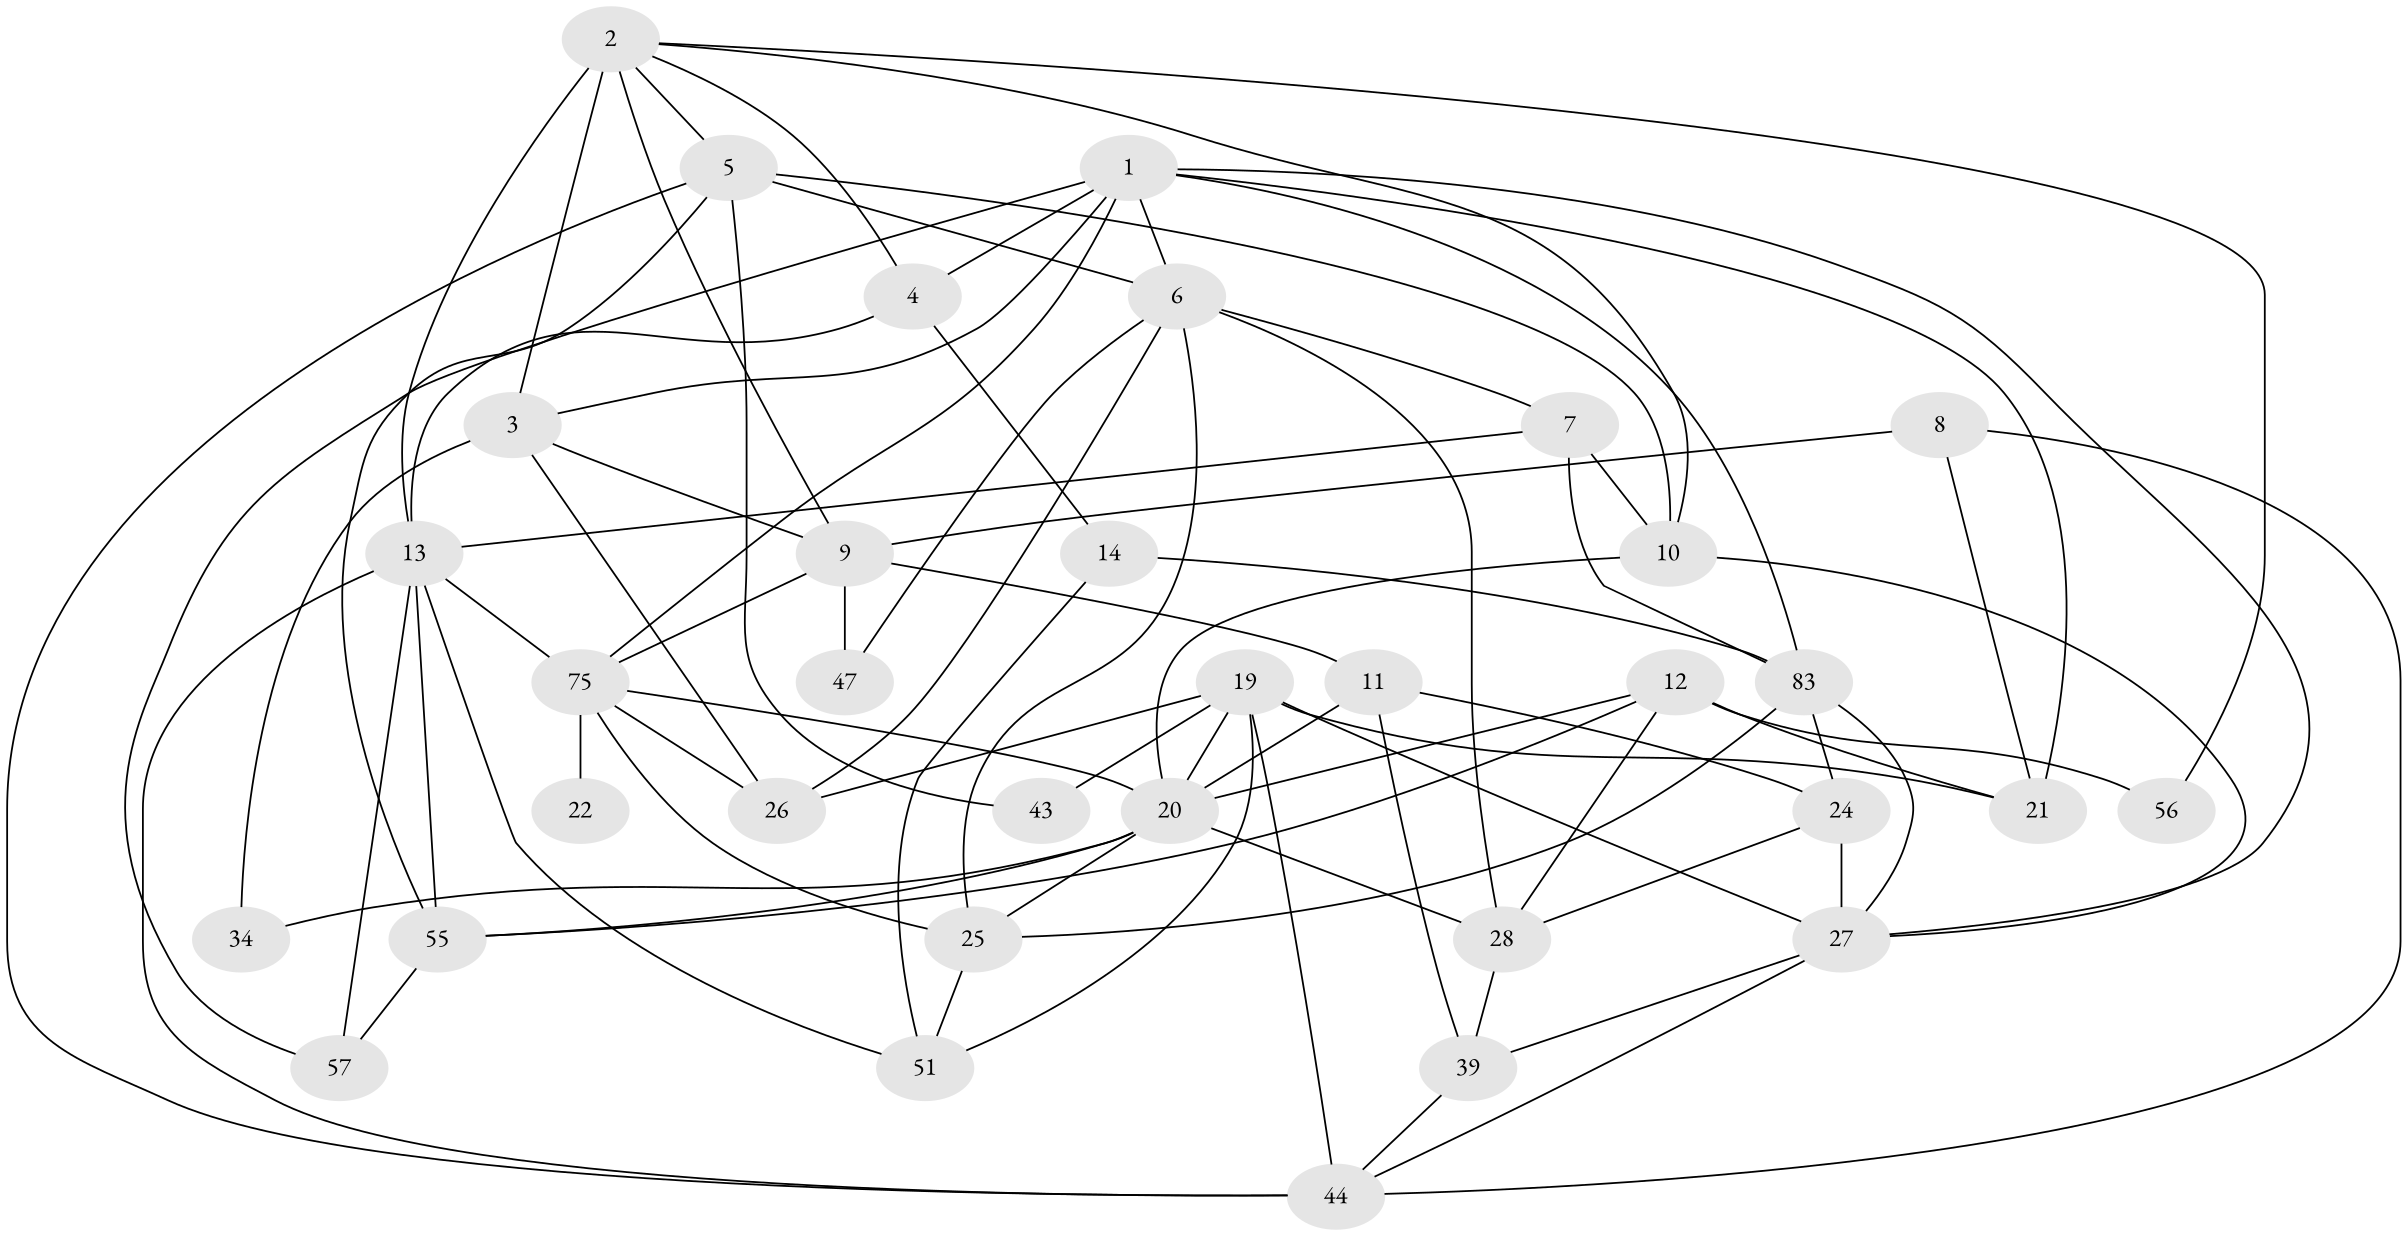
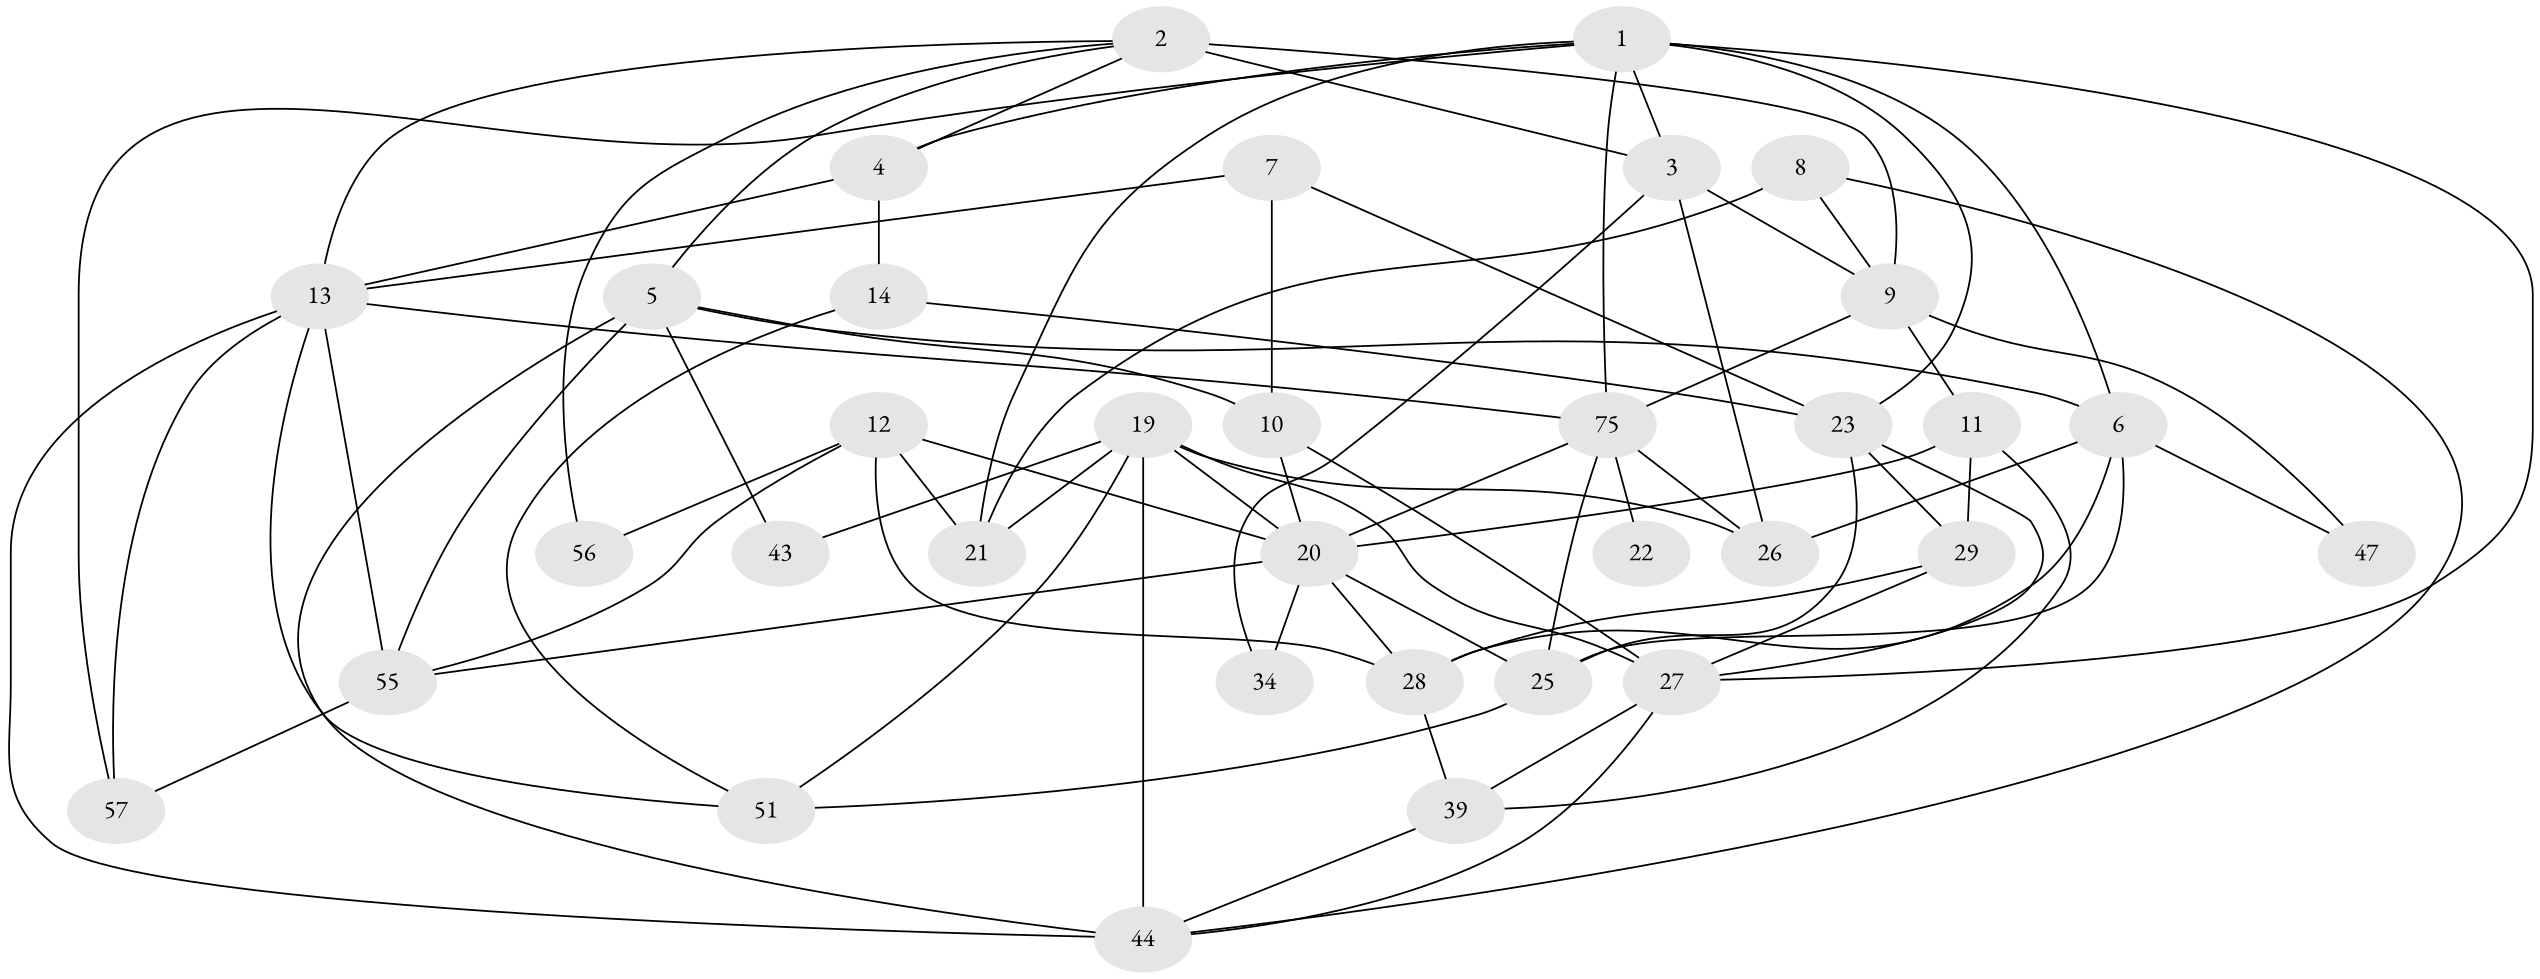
(1268, 157) -> none
(1377, 354) -> none
(1804, 682) -> (1843, 425)
(1841, 811) -> (1967, 554)
